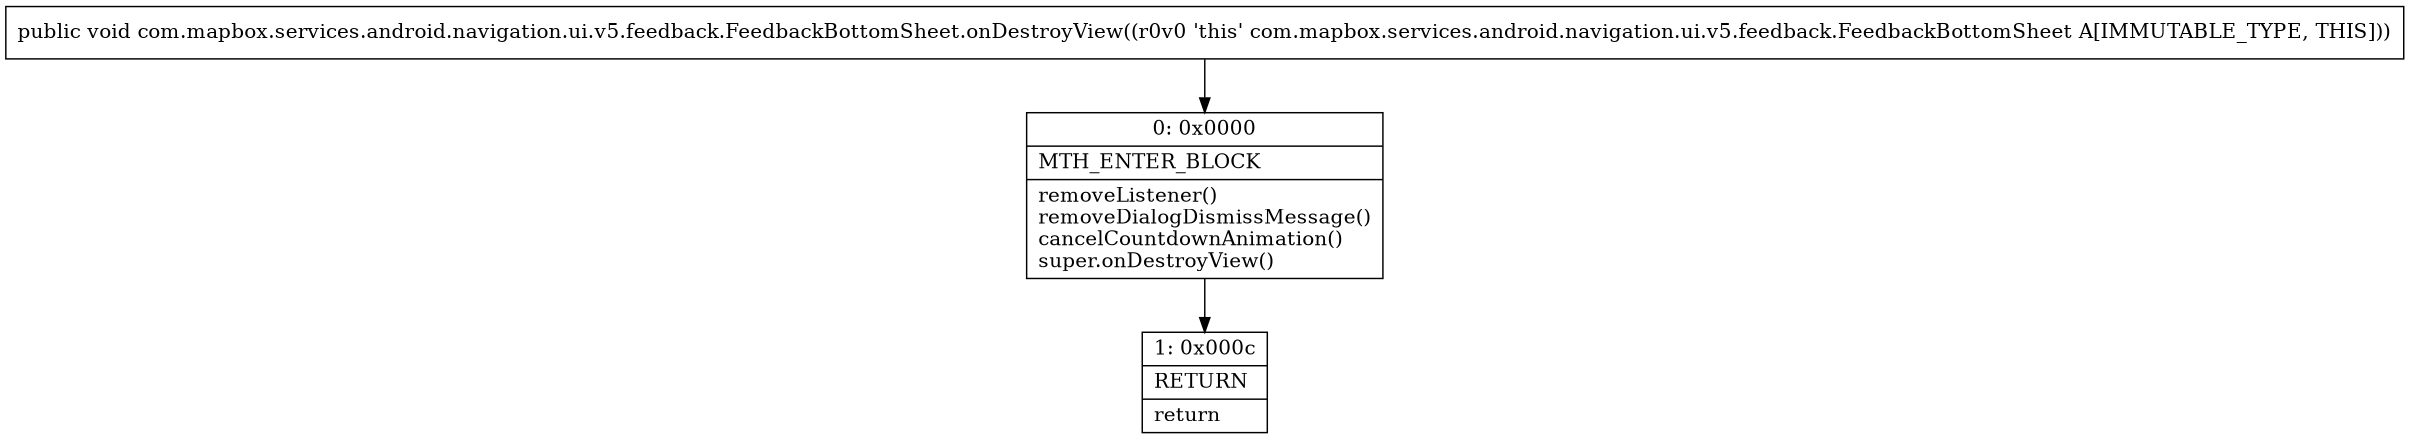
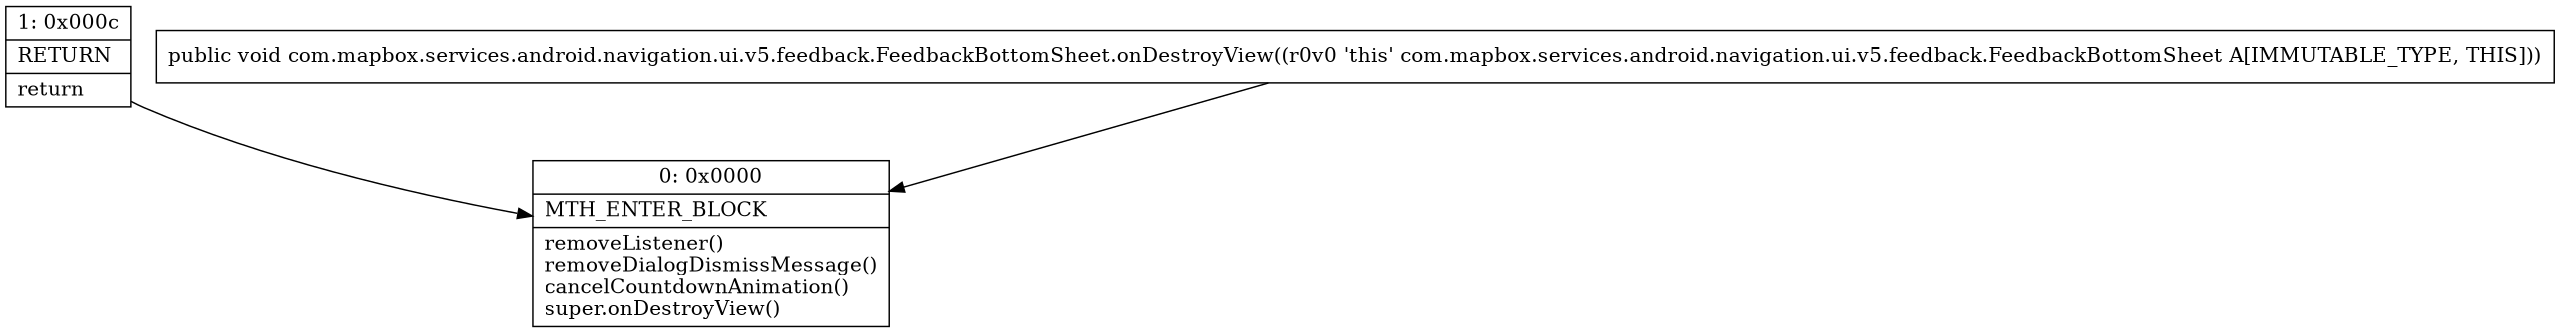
(1205, 298) -> (321, 168)
